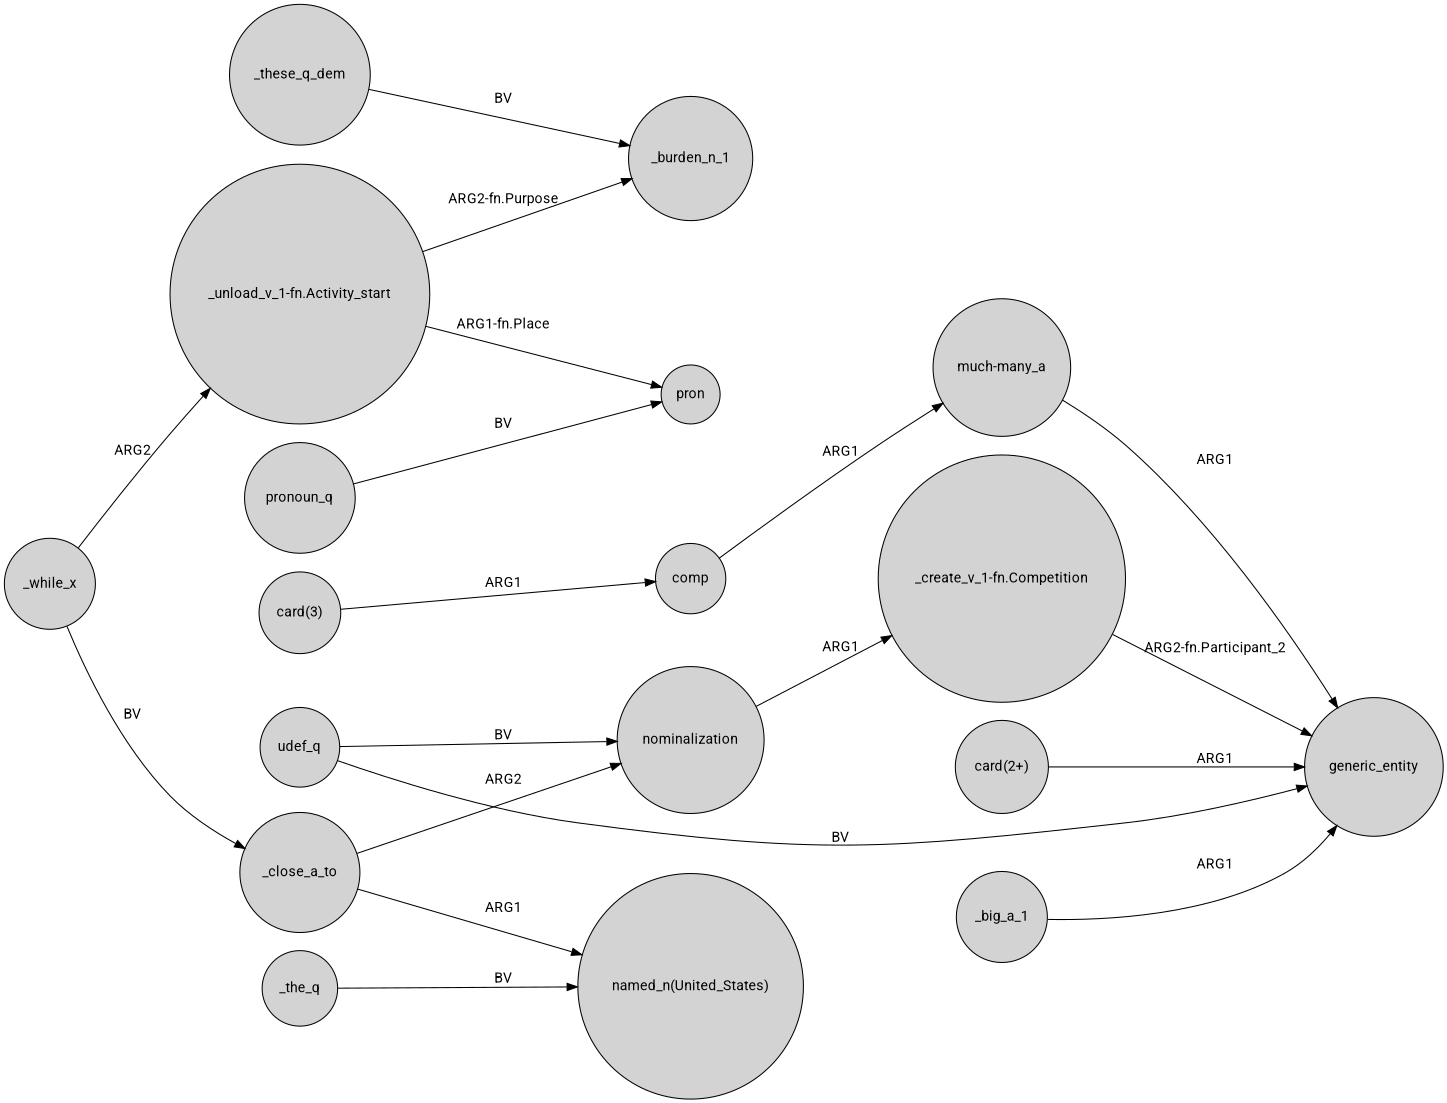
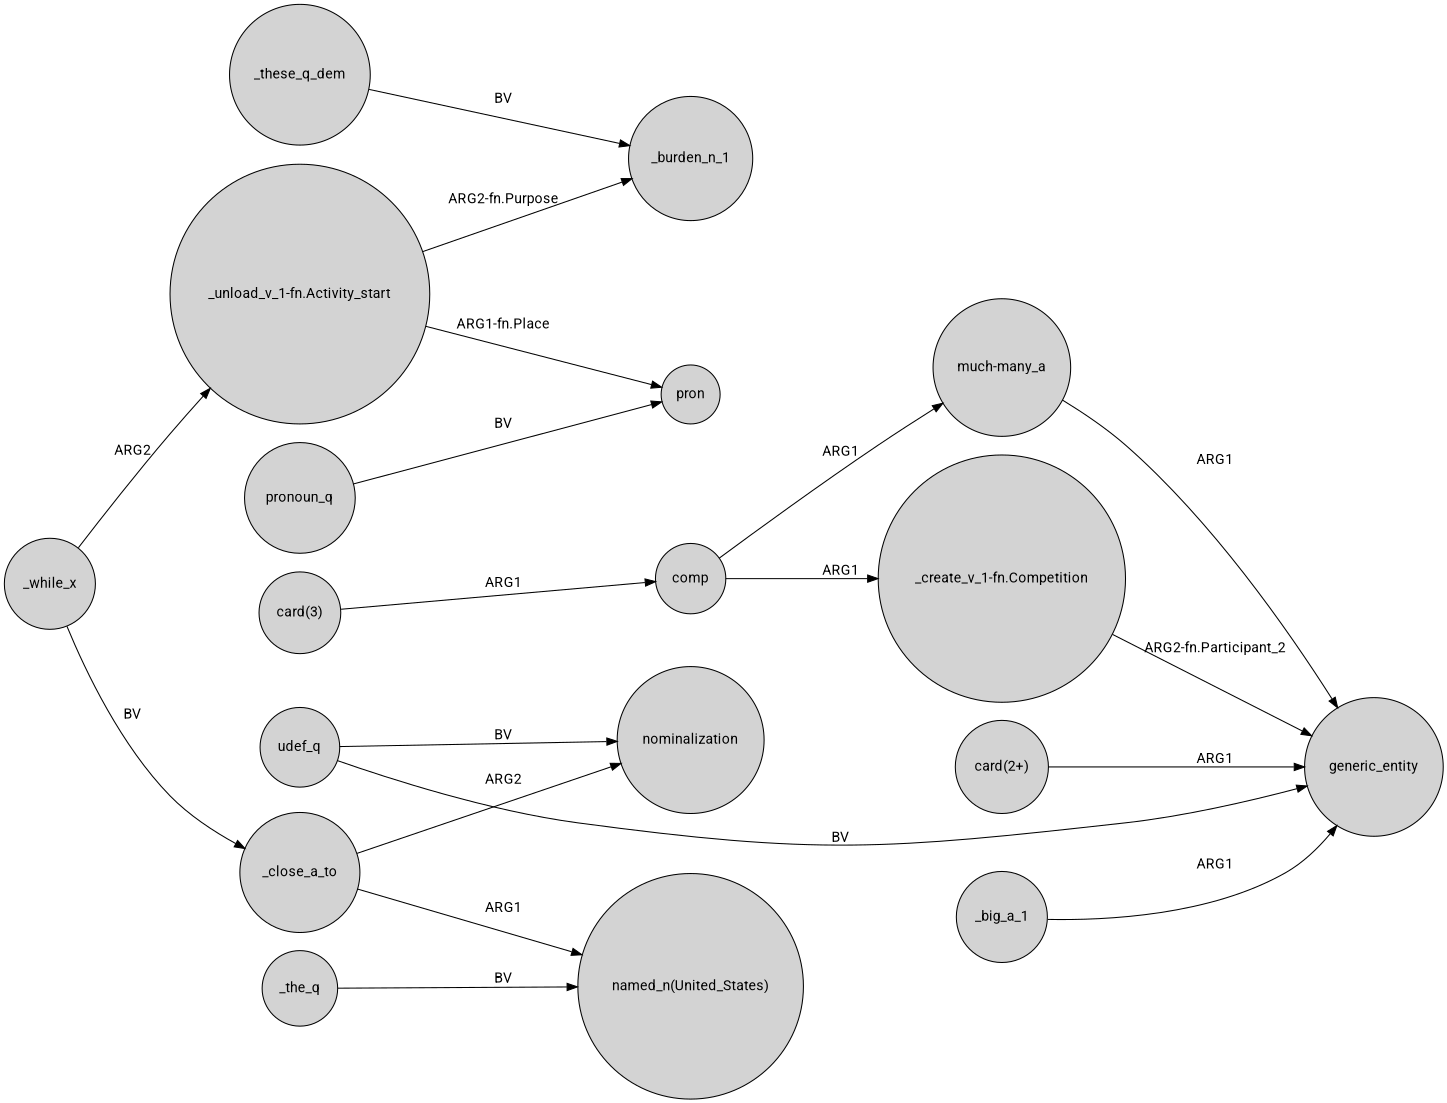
(819, 673) -> (797, 579)
